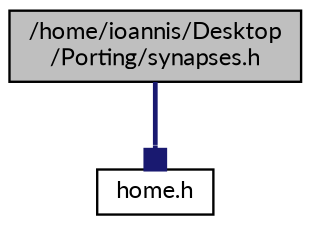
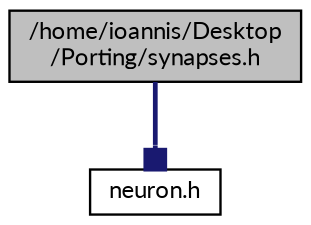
(155, 192) -> (155, 192)
